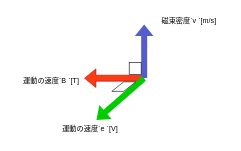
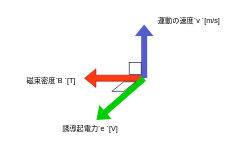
(189, 21) -> (189, 21)
(51, 81) -> (51, 81)
(90, 129) -> (90, 129)
